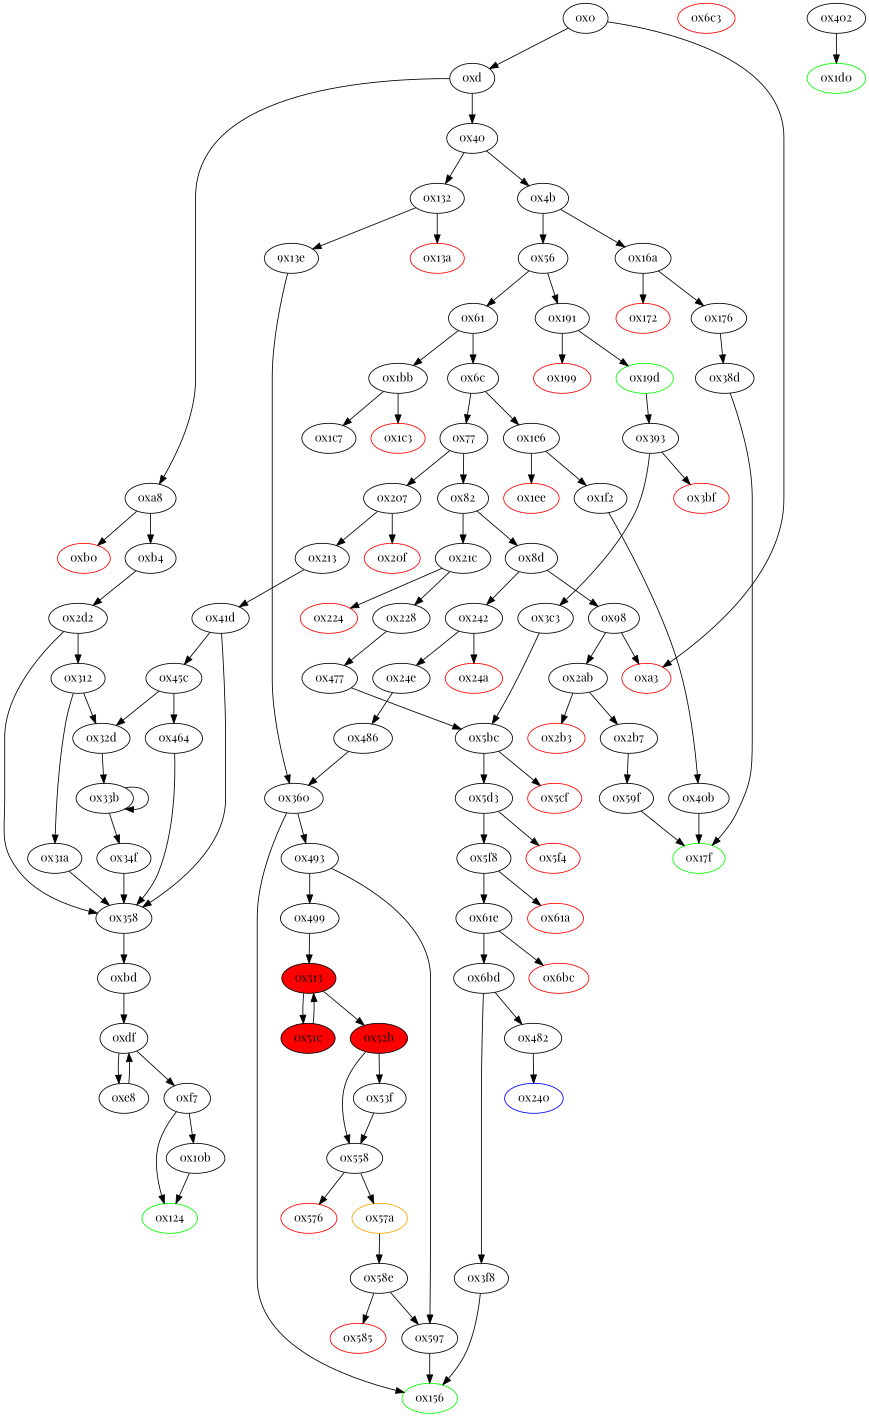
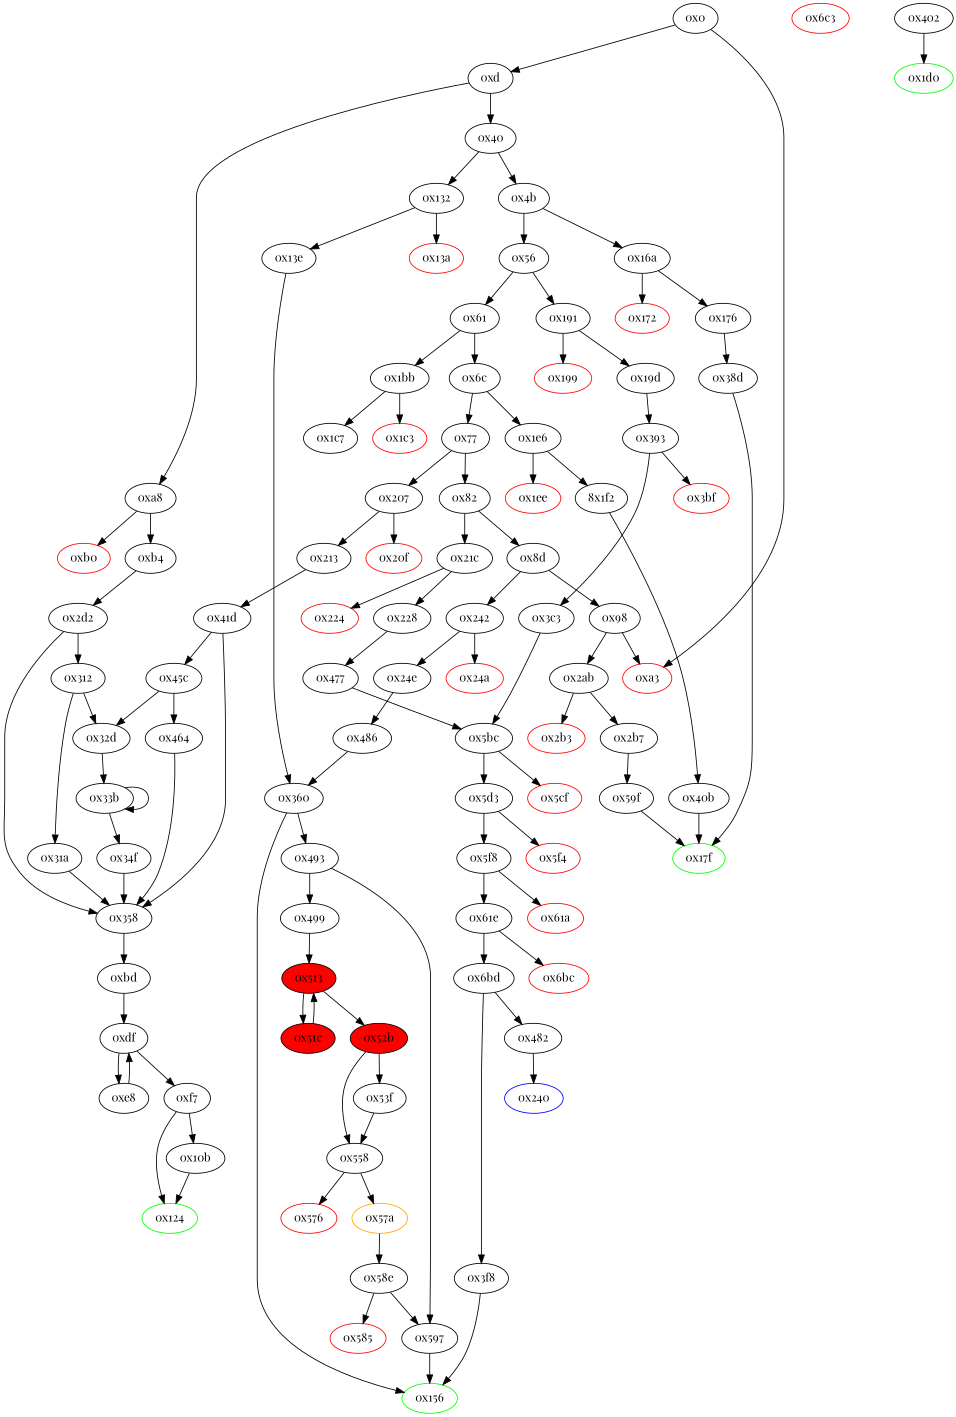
(291, 258) -> (289, 258)
(645, 378) -> (646, 378)
(601, 498) -> (601, 498)
